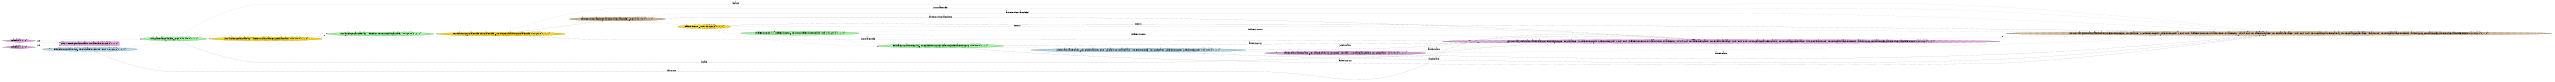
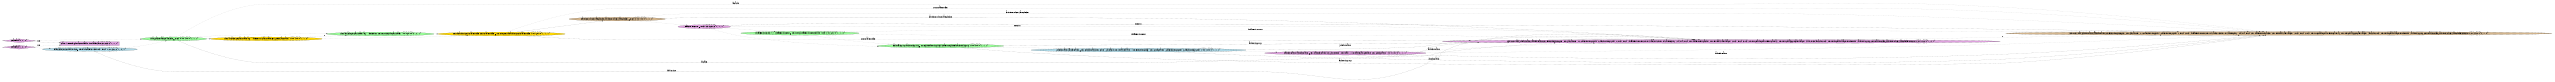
(704, 27) -> (704, 27)
